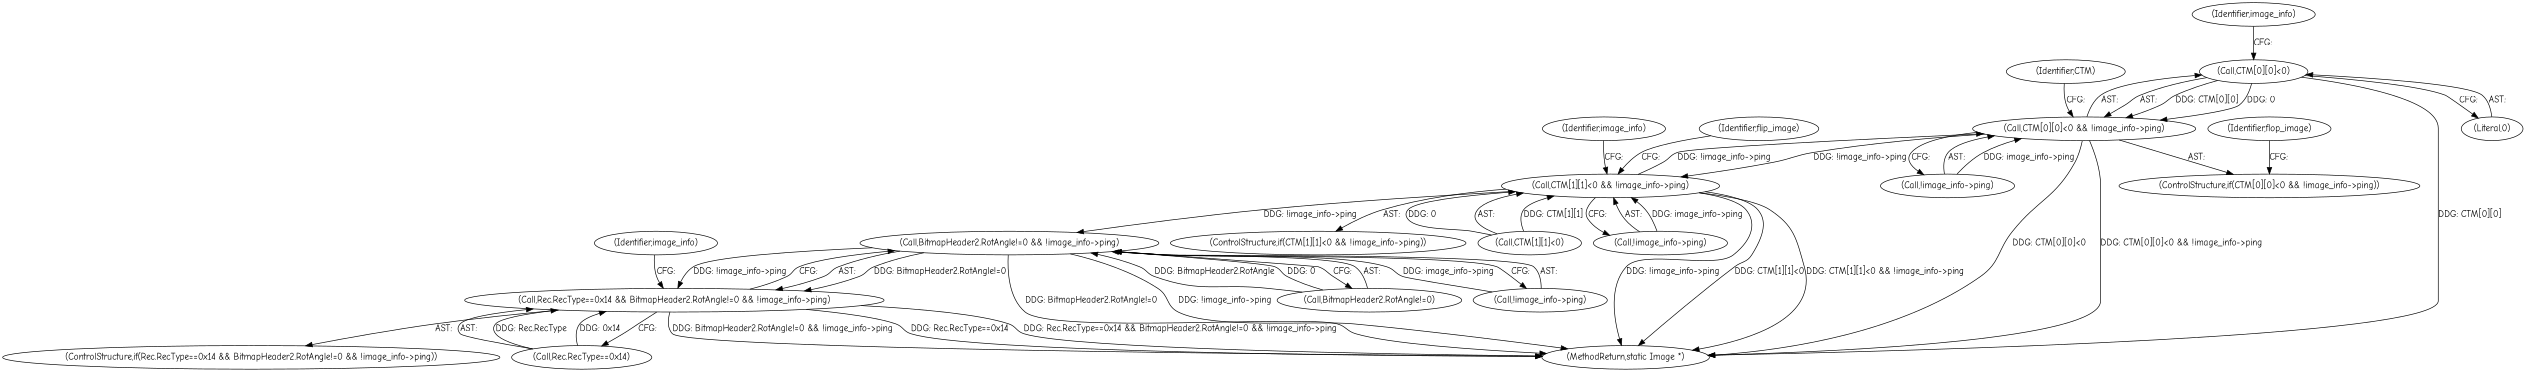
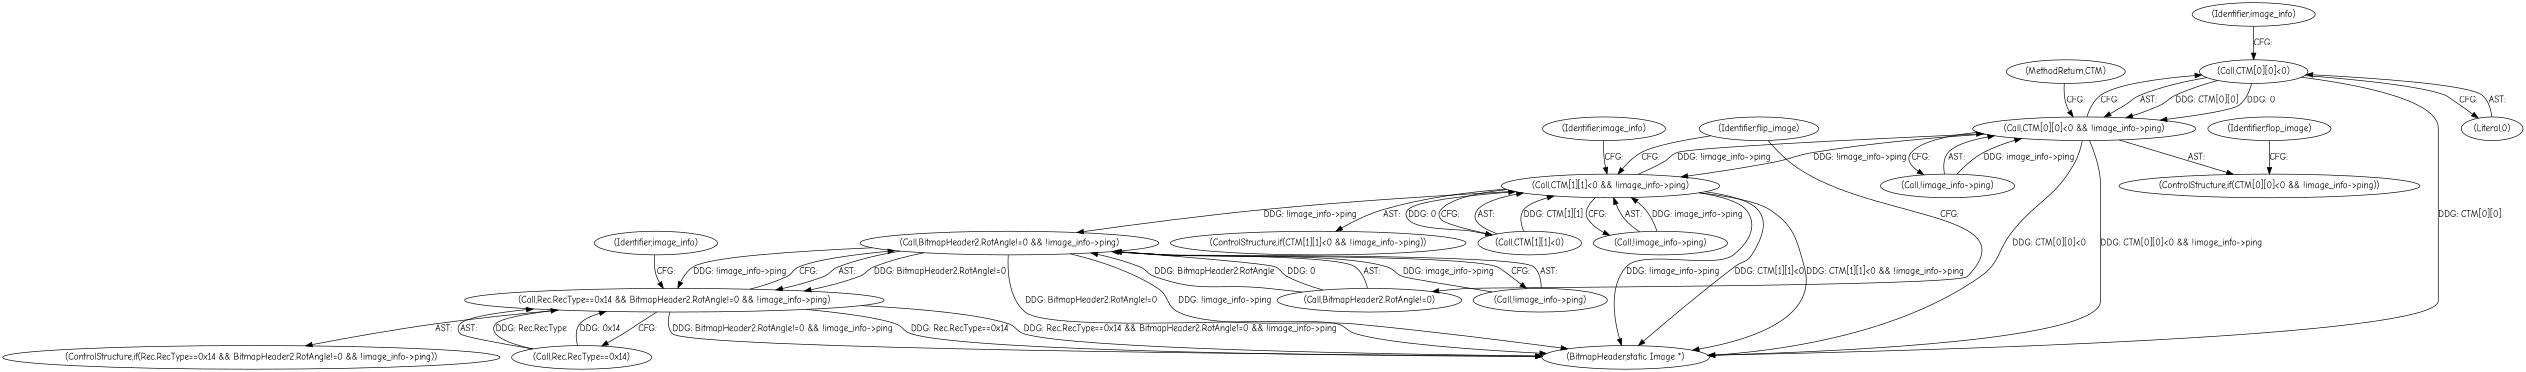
(2066, 72) -> (2066, 72)
(2111, 100) -> (2111, 100)
none -> (1445, 206)
(1281, 264) -> (1842, 284)
(1626, 357) -> (1626, 357)
